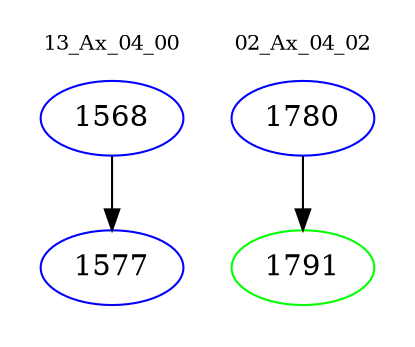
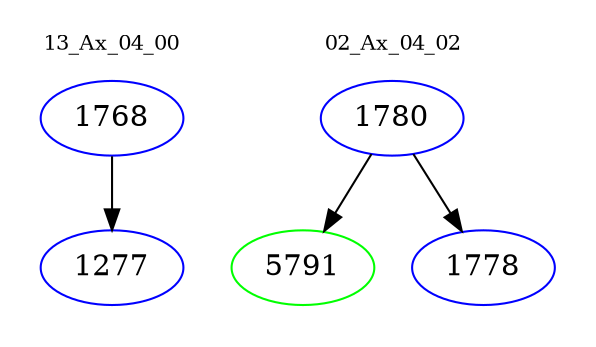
(112, 118) -> (112, 118)
(112, 268) -> (112, 268)
(303, 268) -> (303, 268)
none -> (483, 268)
